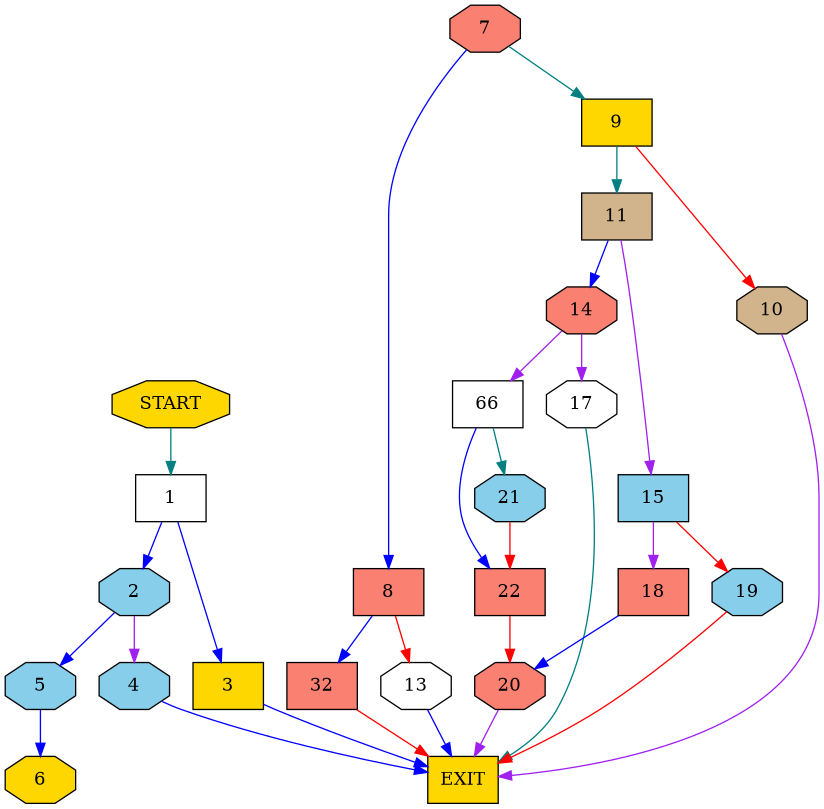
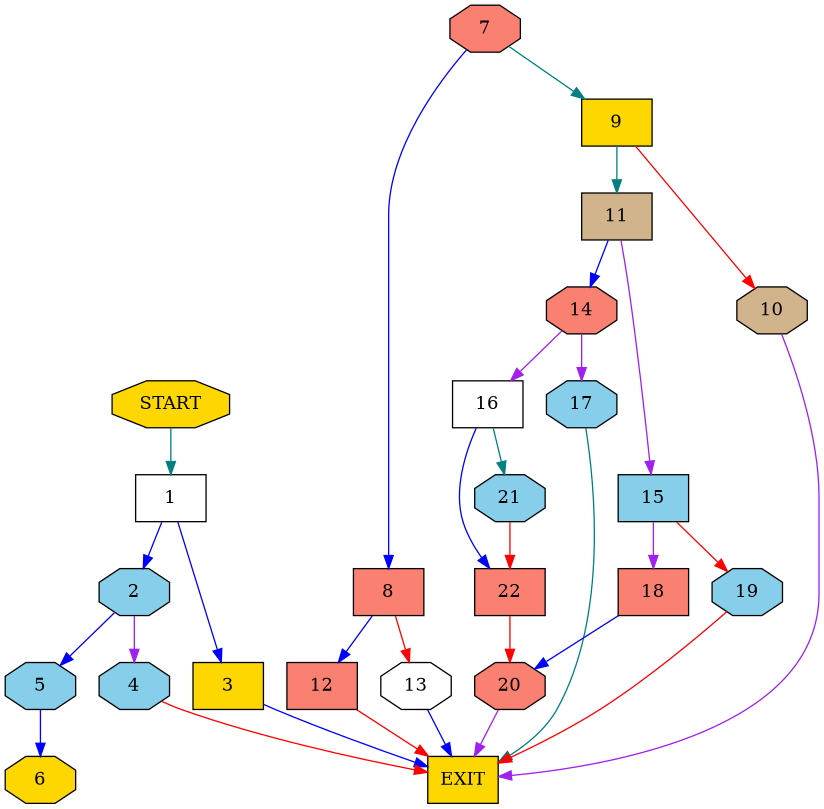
(488, 404) -> (488, 404)
(582, 404) -> (582, 404)
(322, 686) -> (322, 686)
(287, 741) -> (287, 741)
